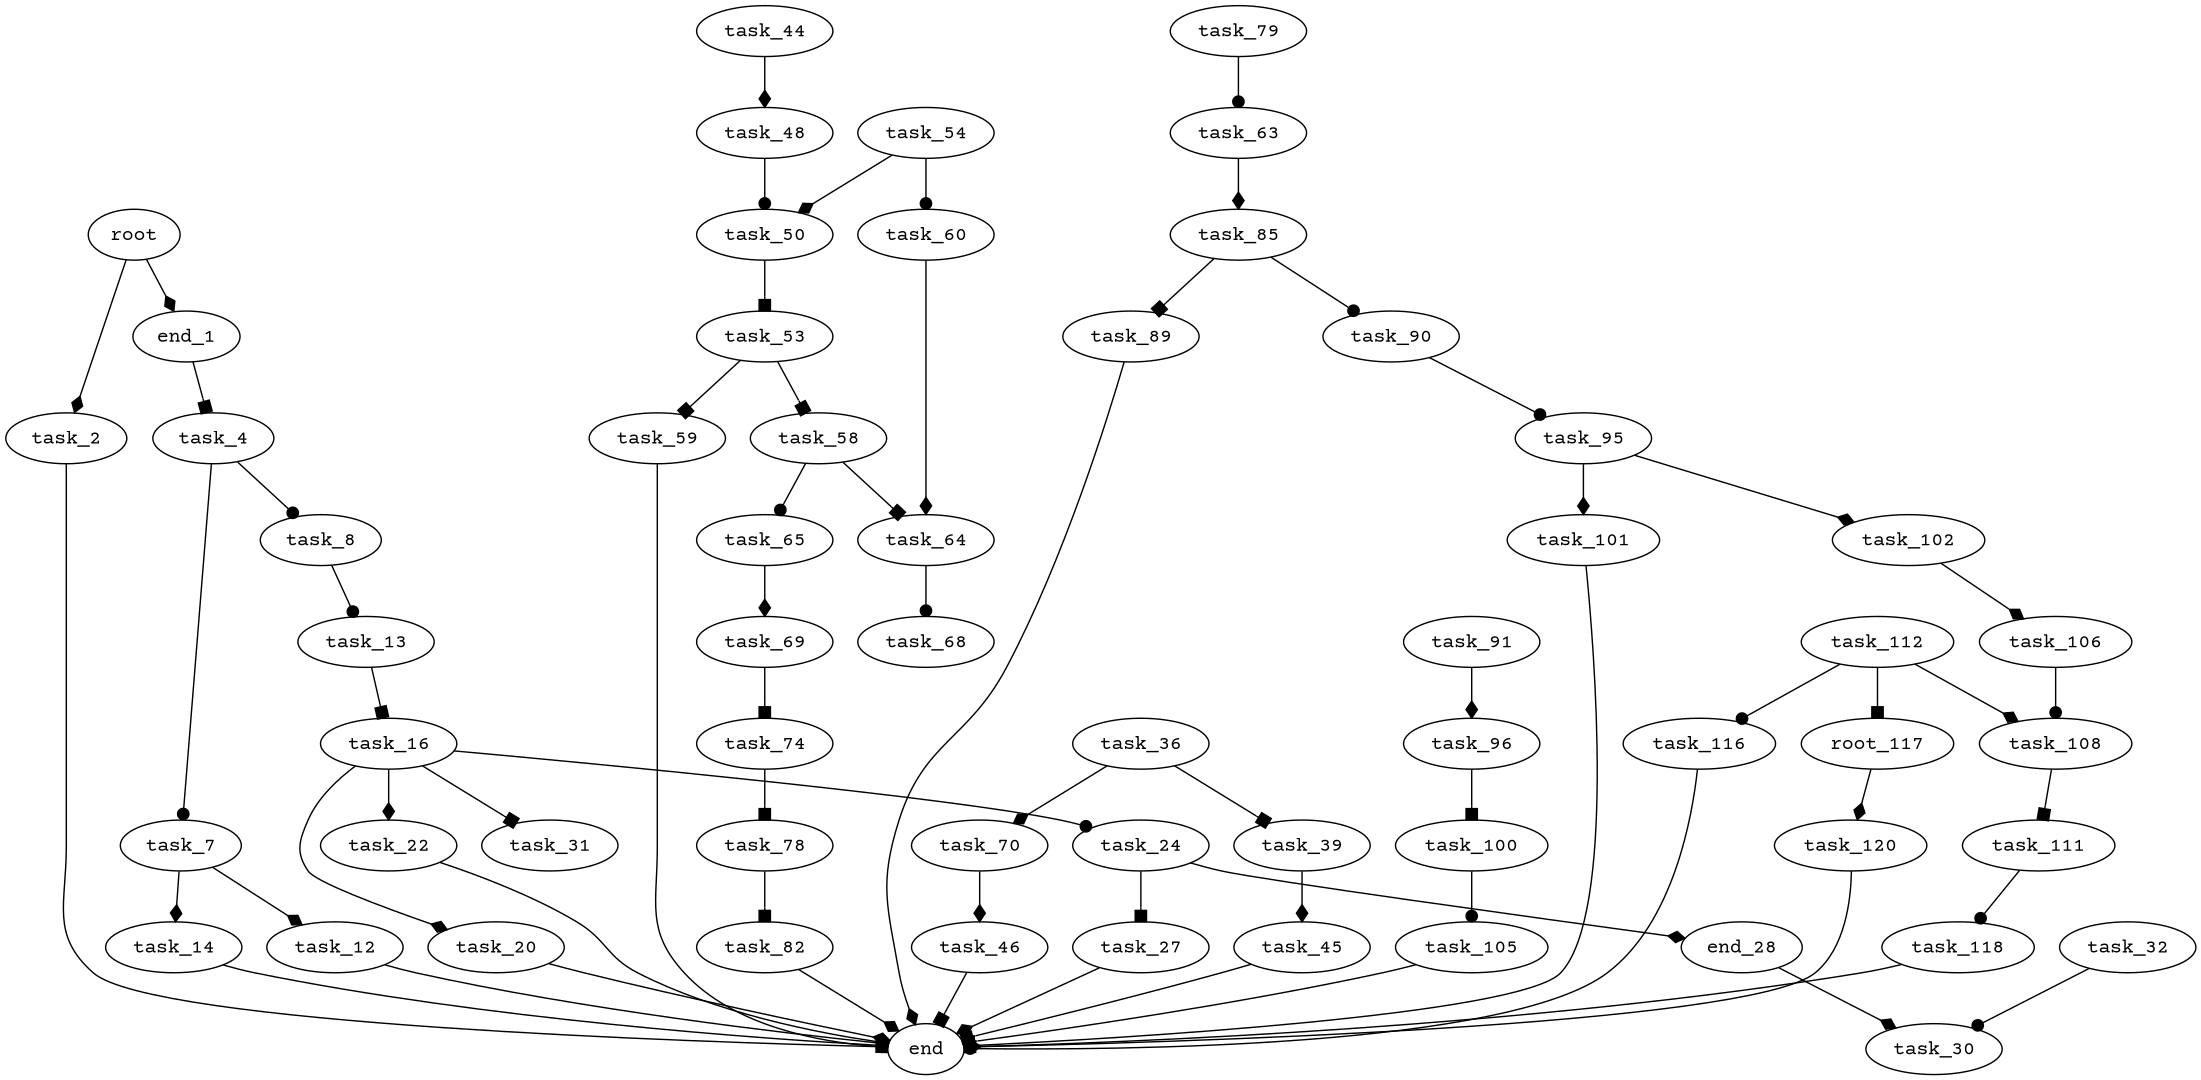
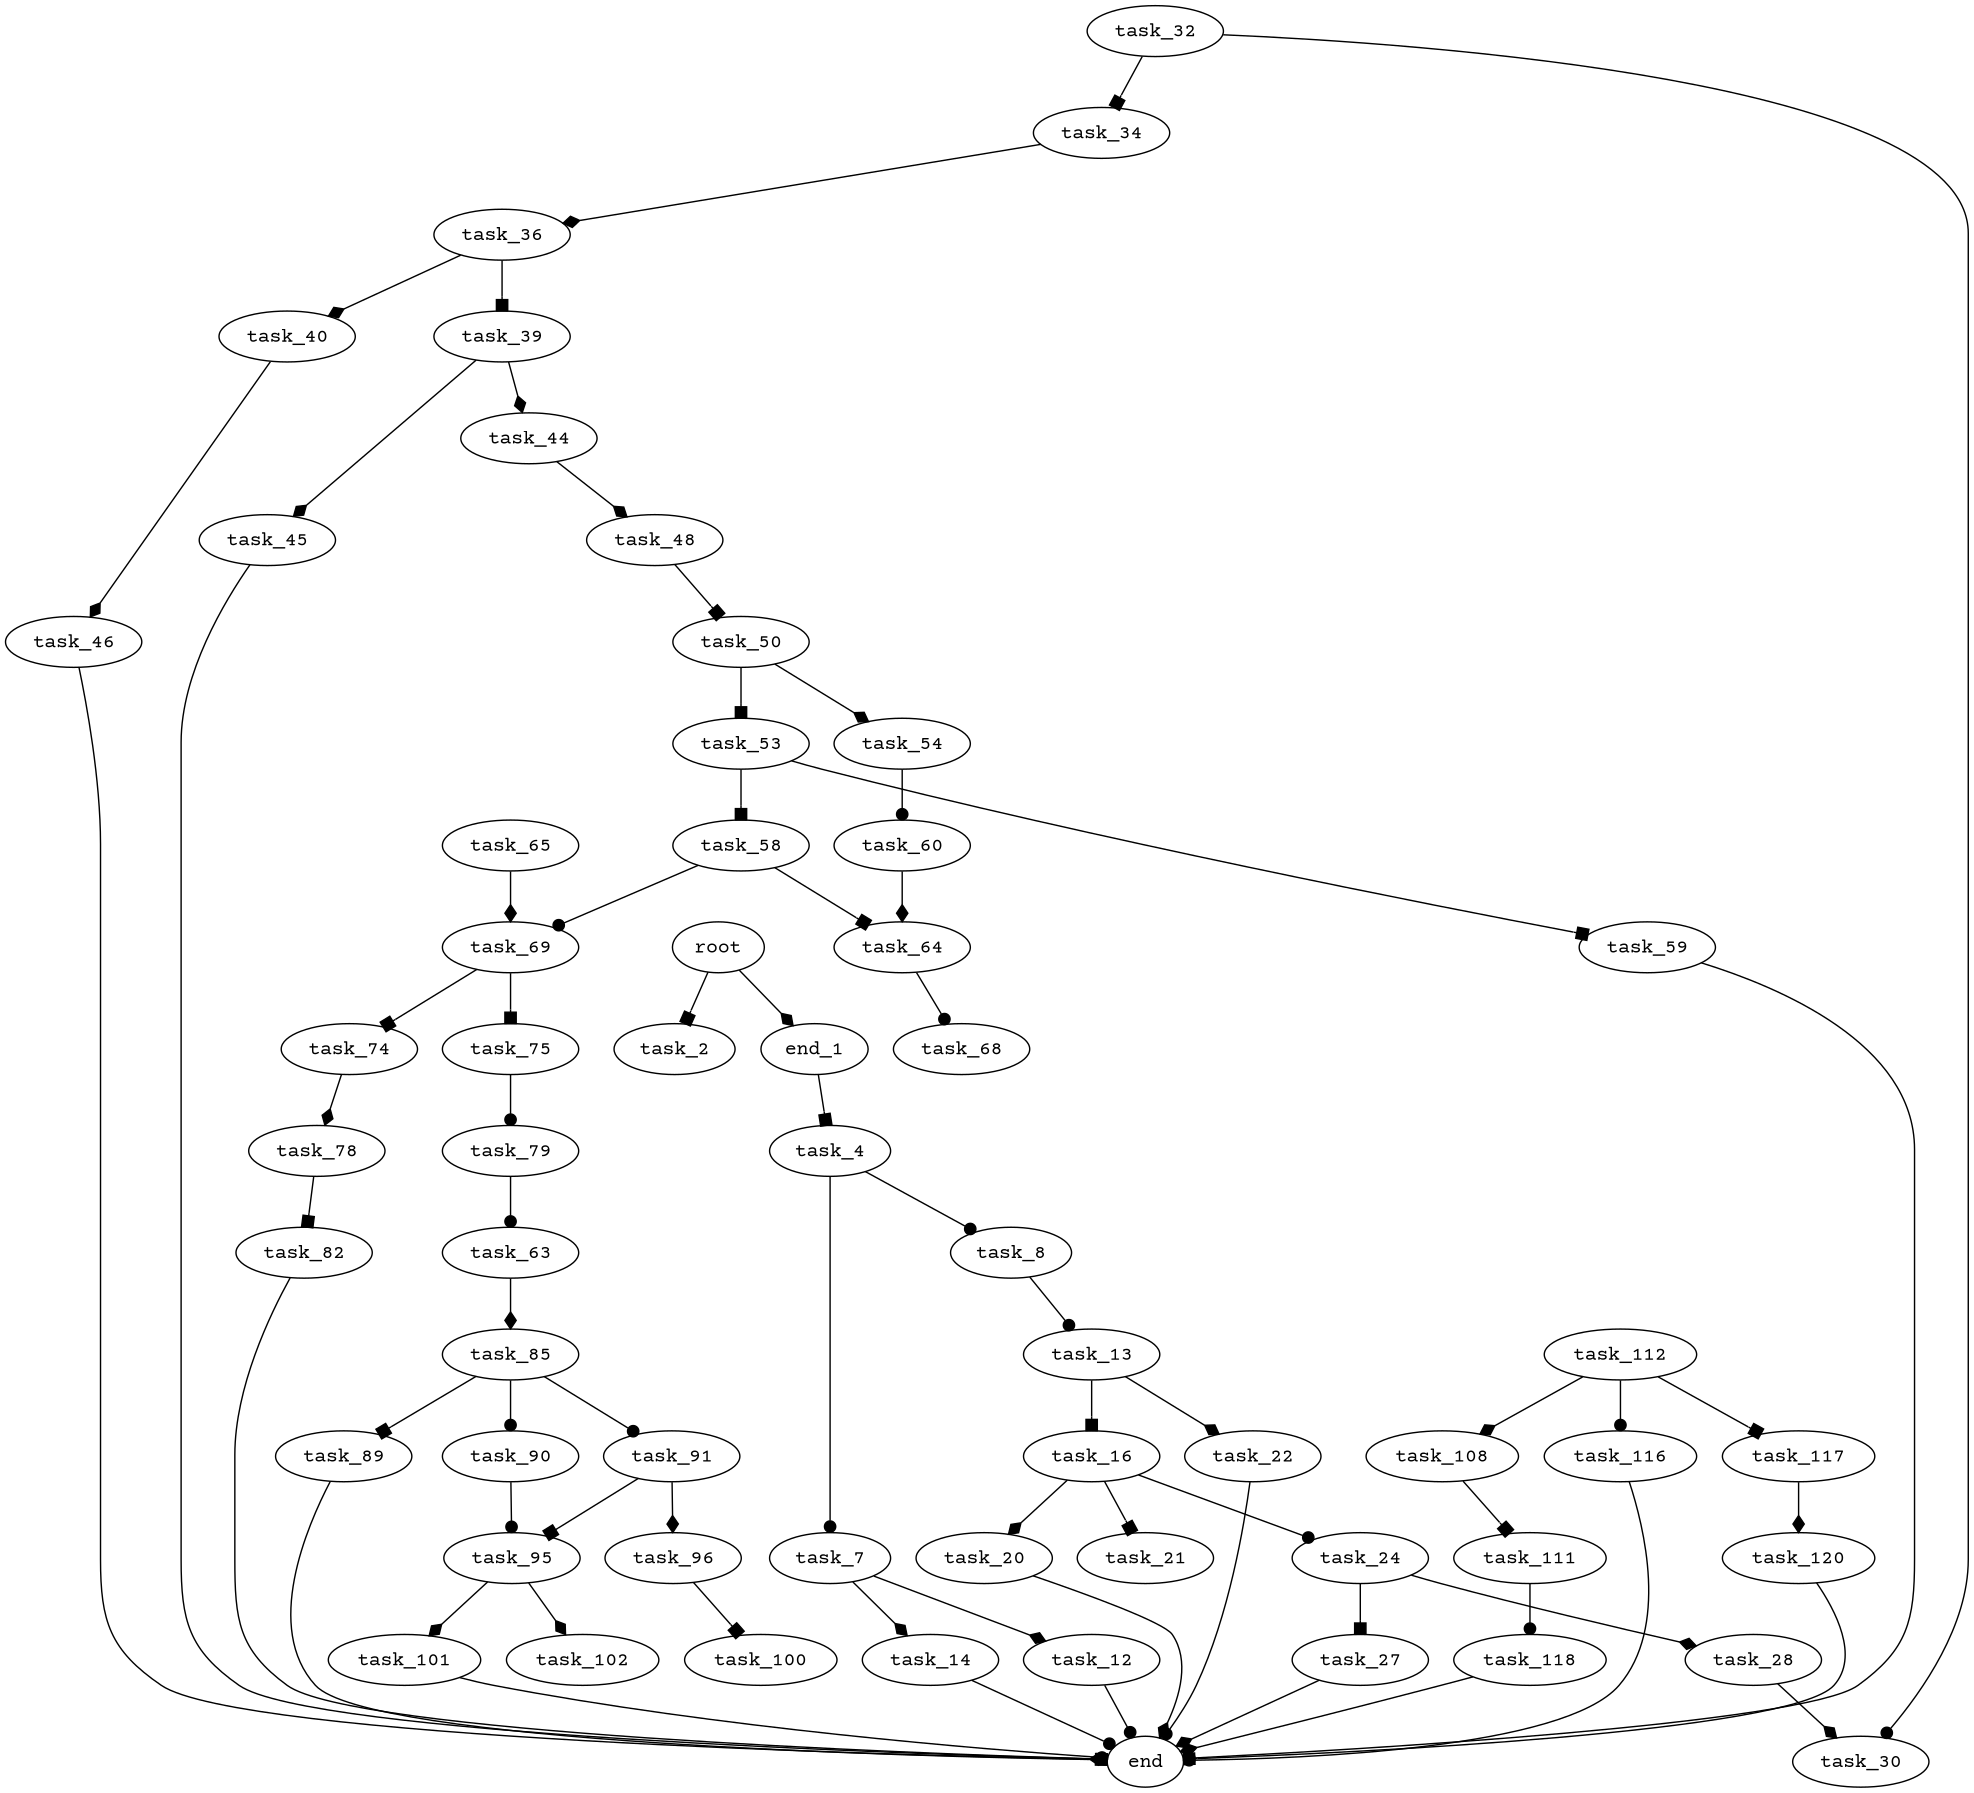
none -> (1102, 133)
(765, 178) -> (693, 585)
(853, 179) -> (814, 688)
(103, 328) -> (700, 991)
none -> (513, 379)
(794, 484) -> (631, 894)
(2056, 642) -> none
(1878, 744) -> (1799, 1456)
(389, 786) -> (1165, 1401)
(765, 790) -> (336, 1092)
(550, 846) -> (1145, 1558)
(980, 846) -> (287, 337)
(1472, 947) -> none
(1742, 947) -> (1753, 1660)
(222, 1006) -> none
none -> (511, 1049)
none -> (586, 1402)
none -> (598, 1503)
